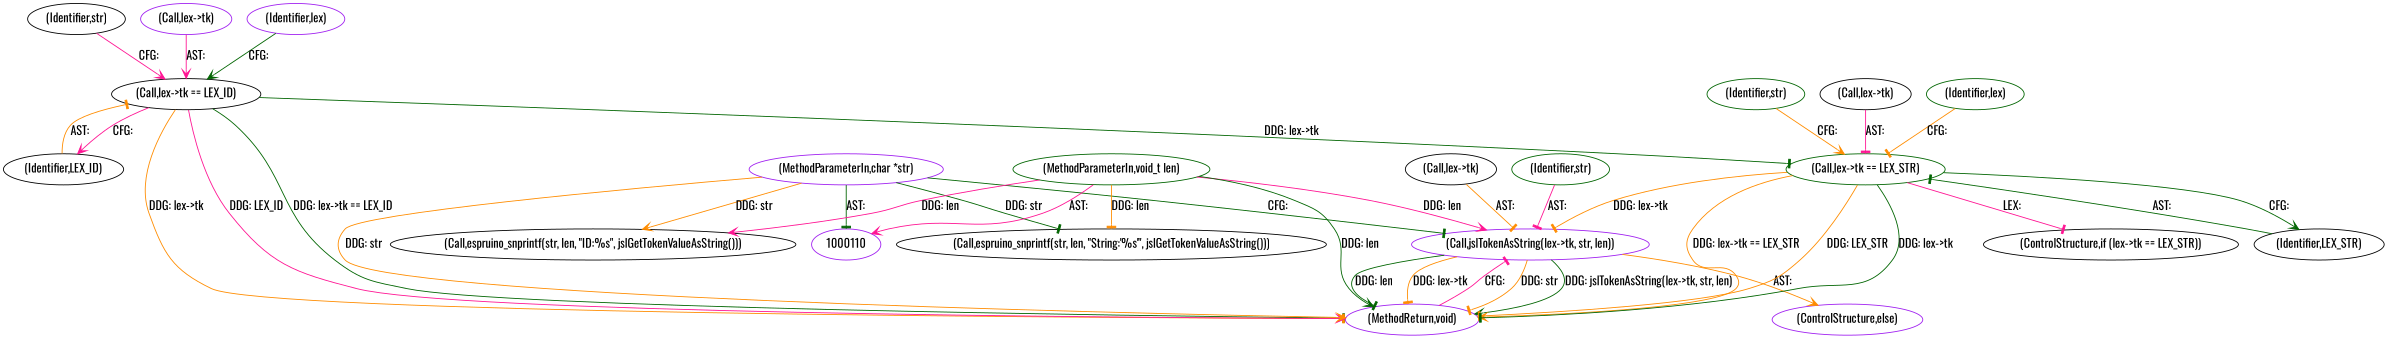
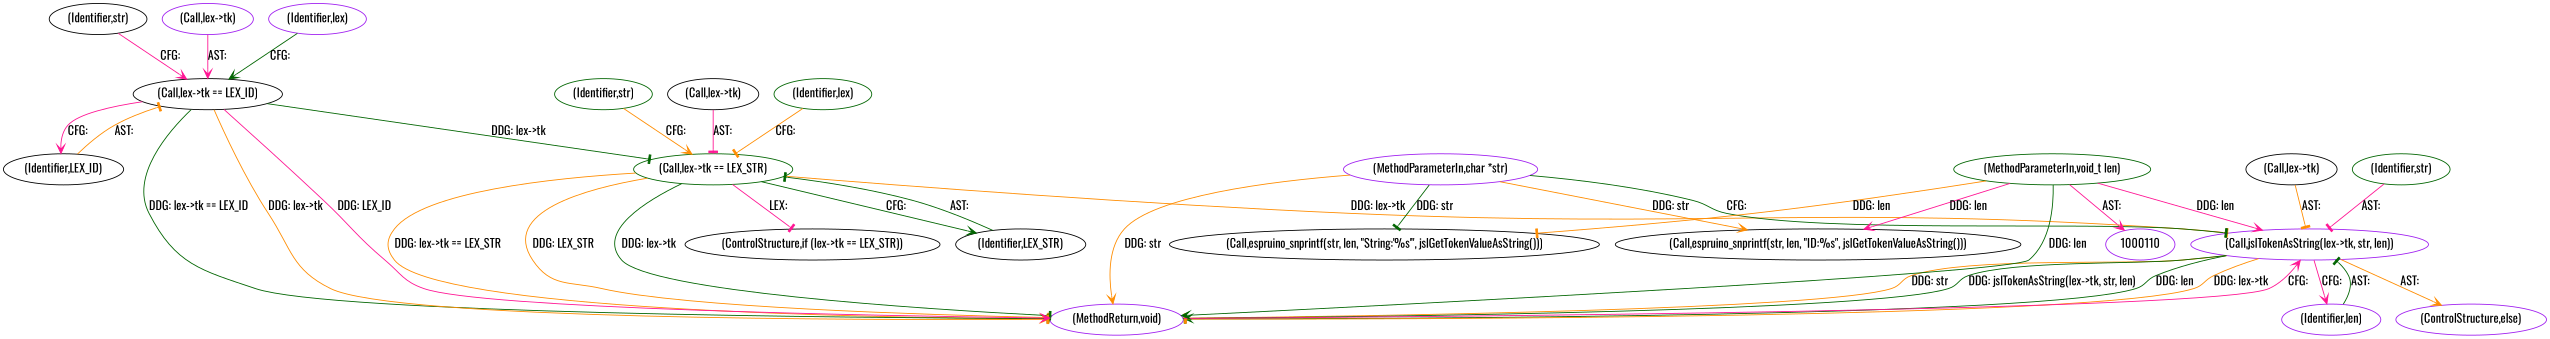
(846, 205) -> none
(1472, 285) -> (1744, 312)
none -> (2331, 320)
